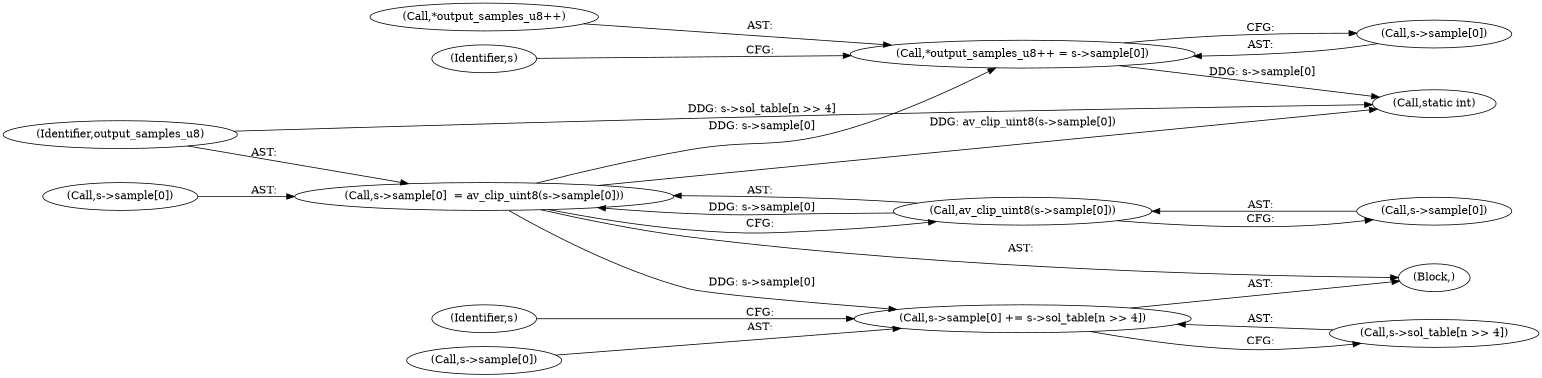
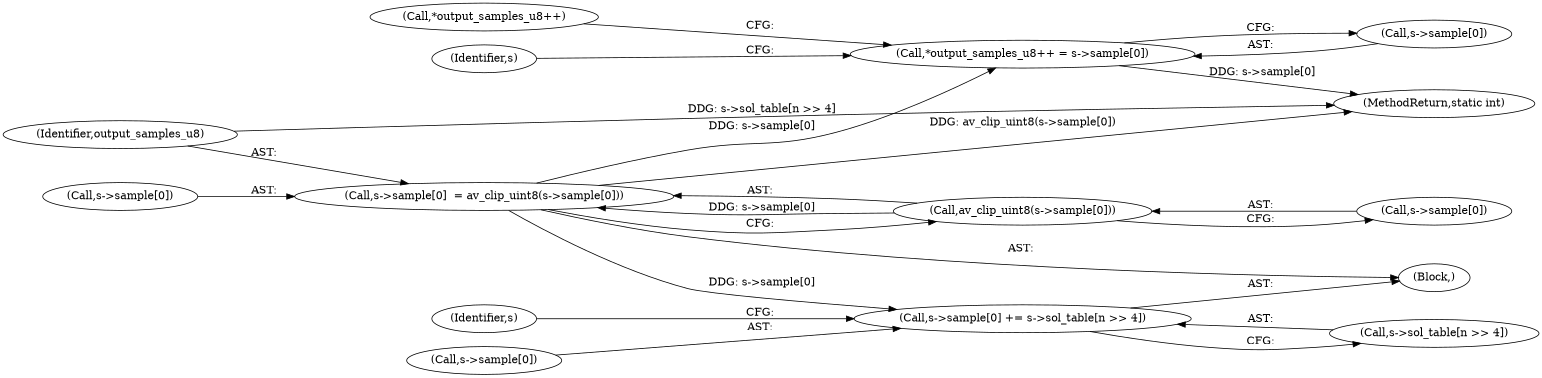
(762, 26) -> (762, 26)
(1434, 104) -> (1434, 104)
